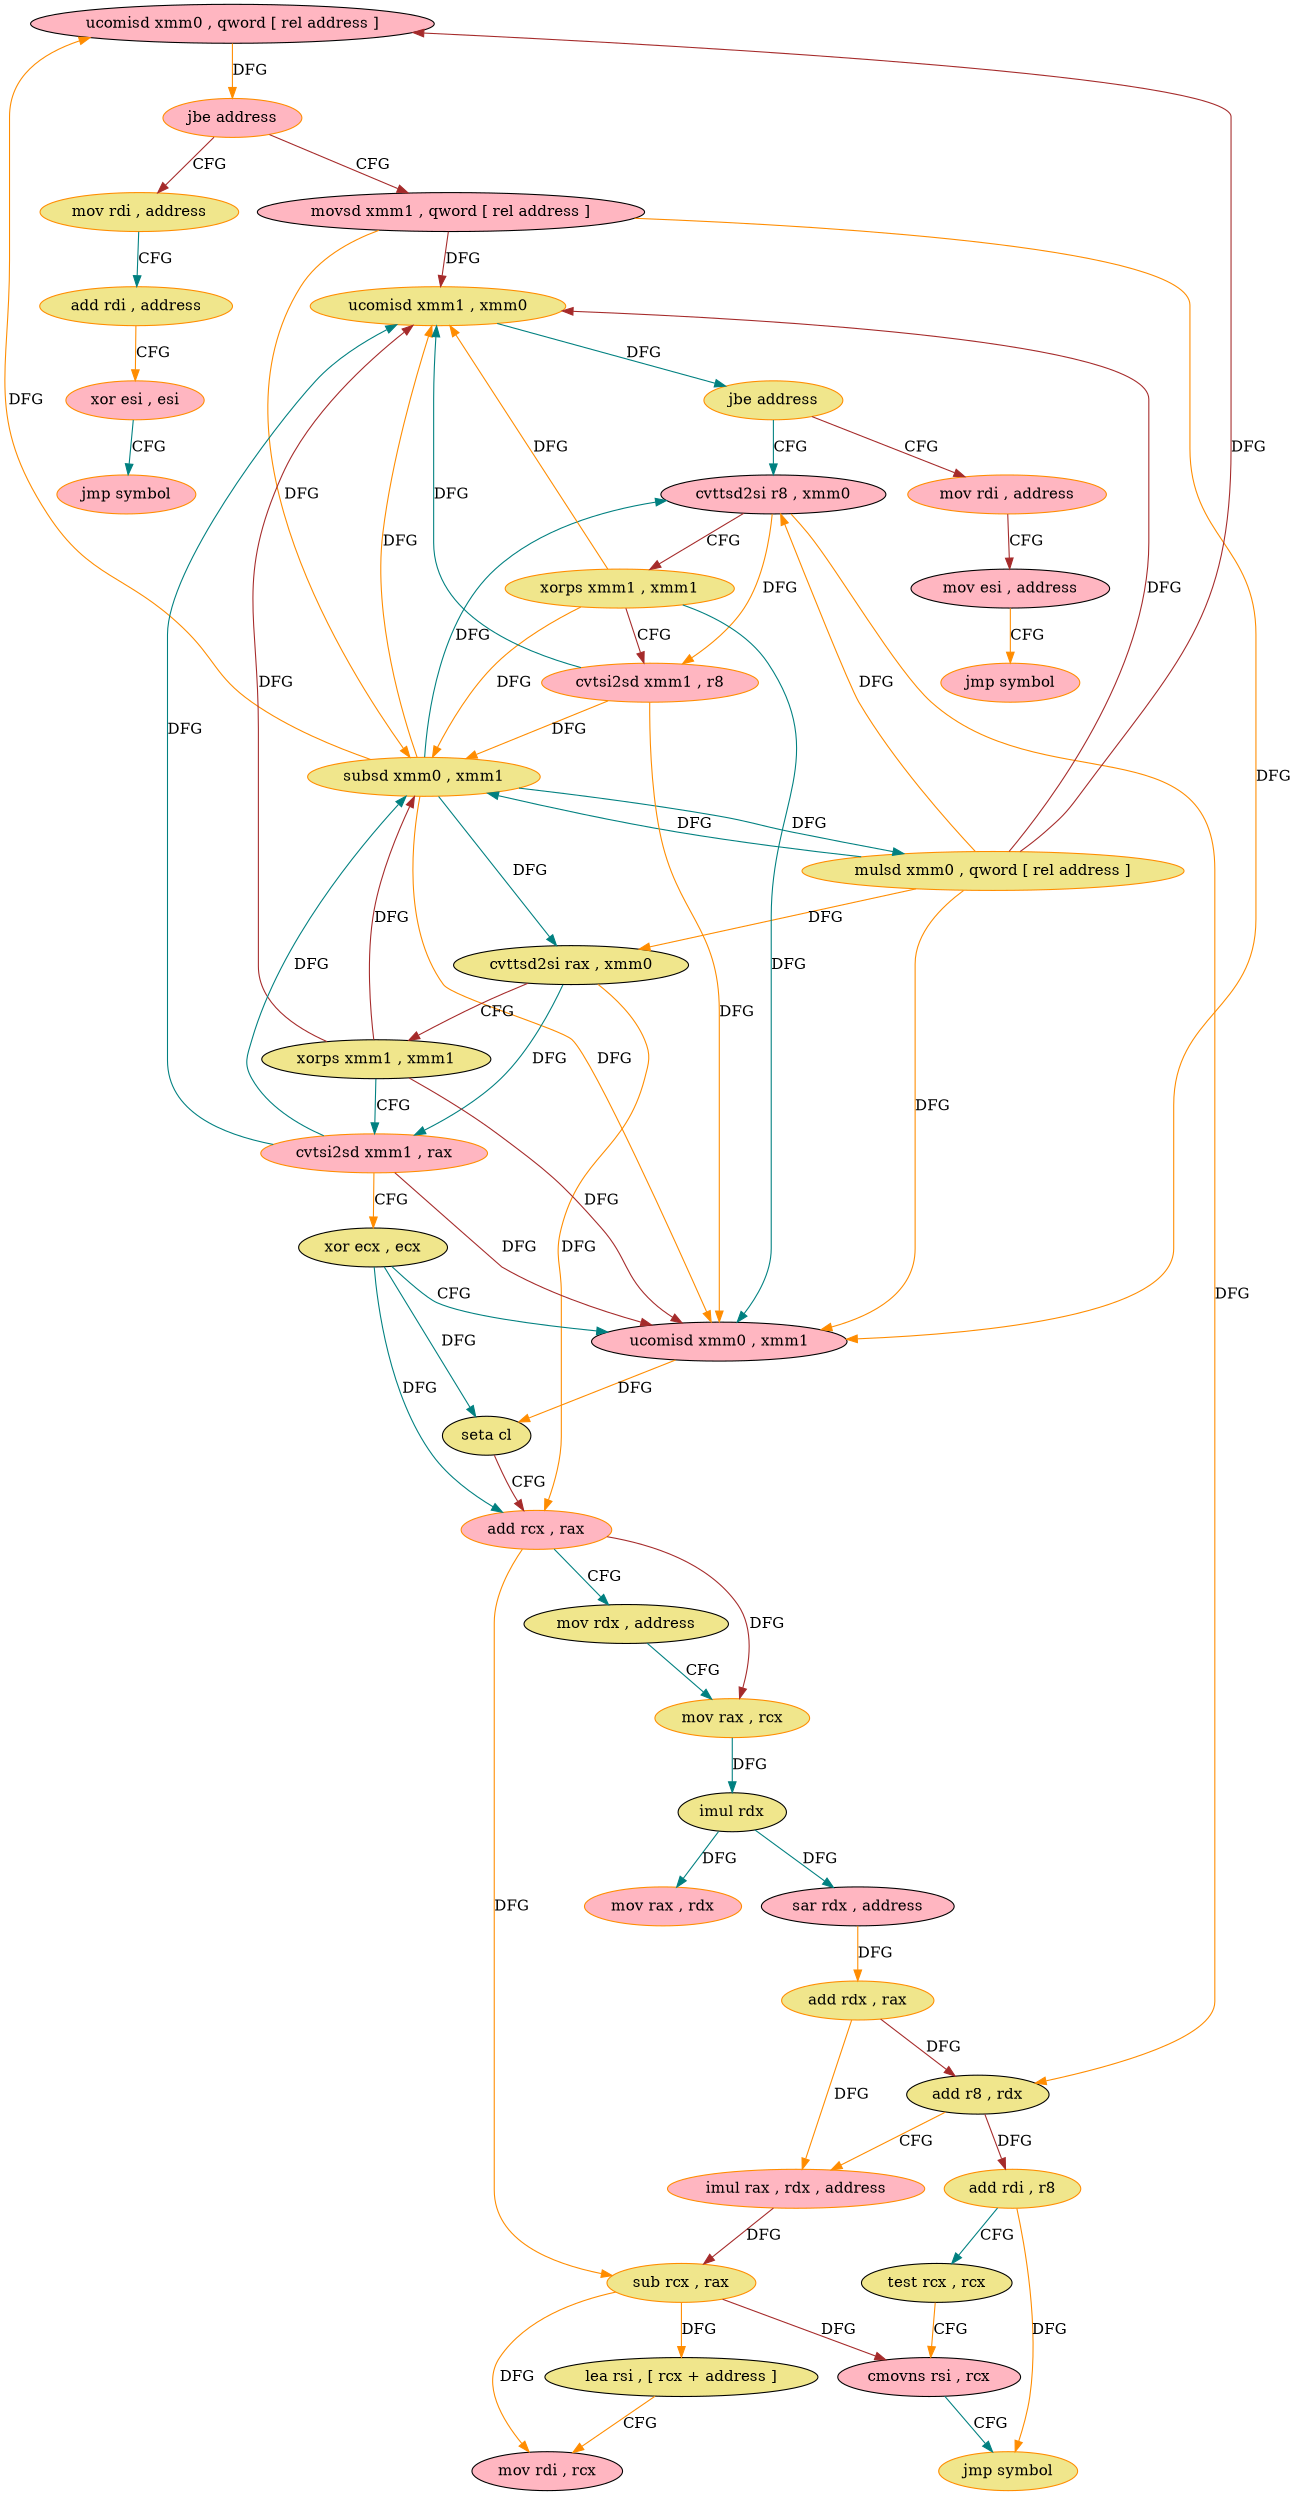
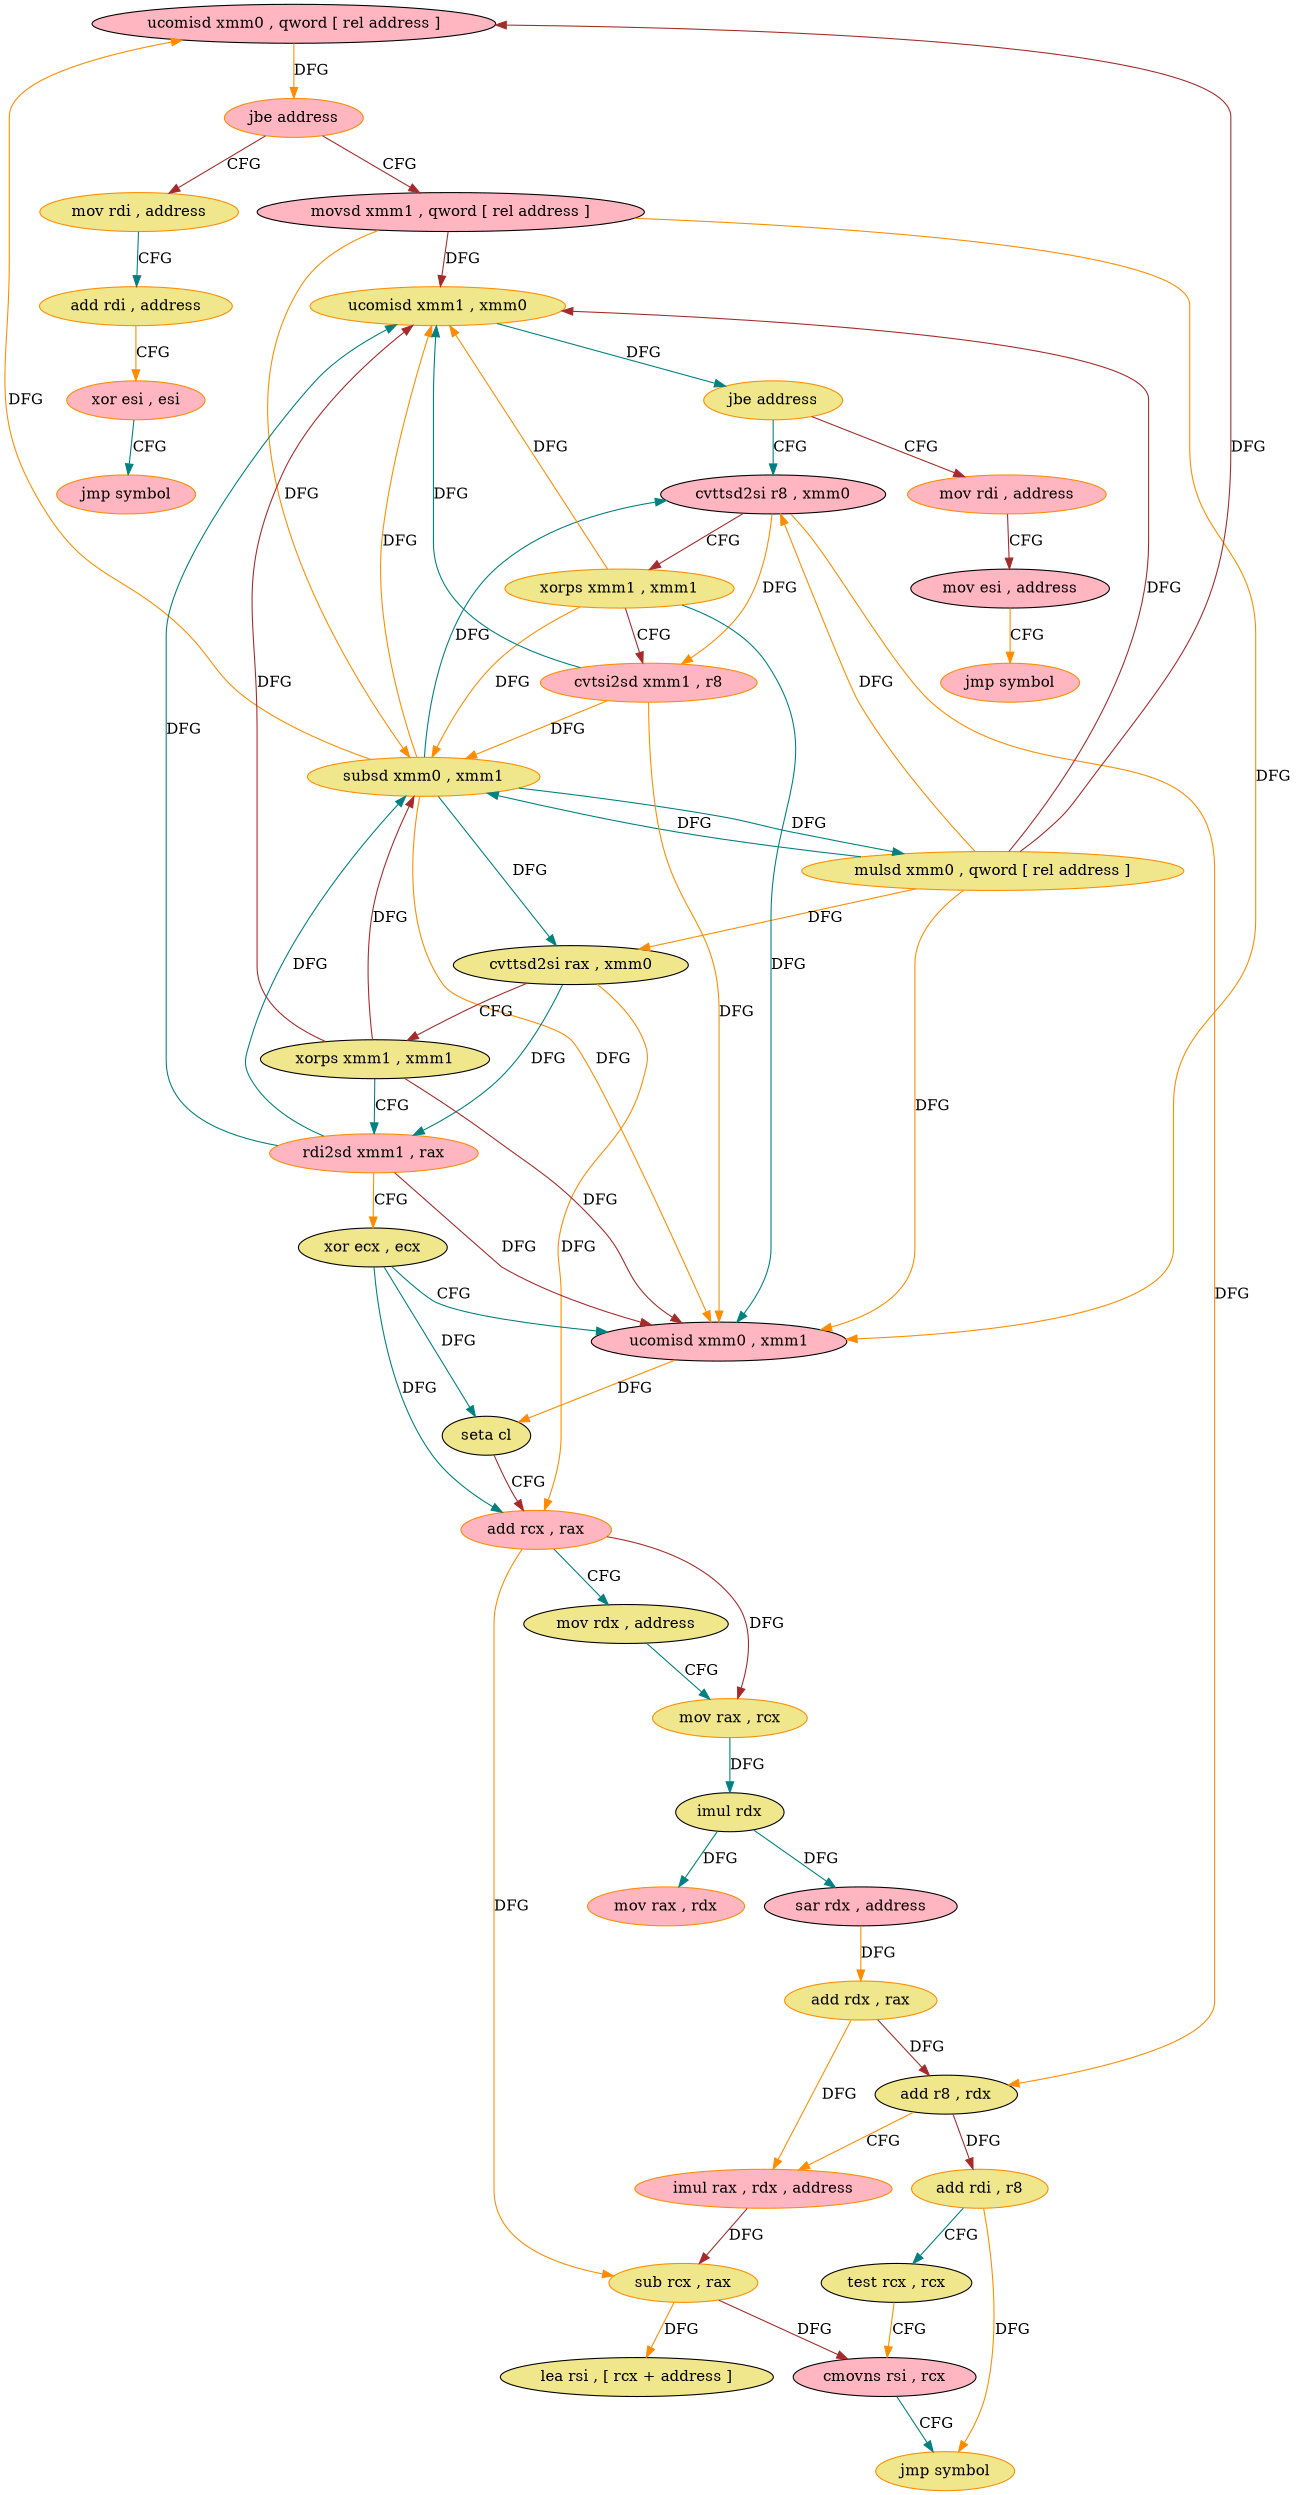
(374, 1153) -> (374, 1153)
(547, 2471) -> none
